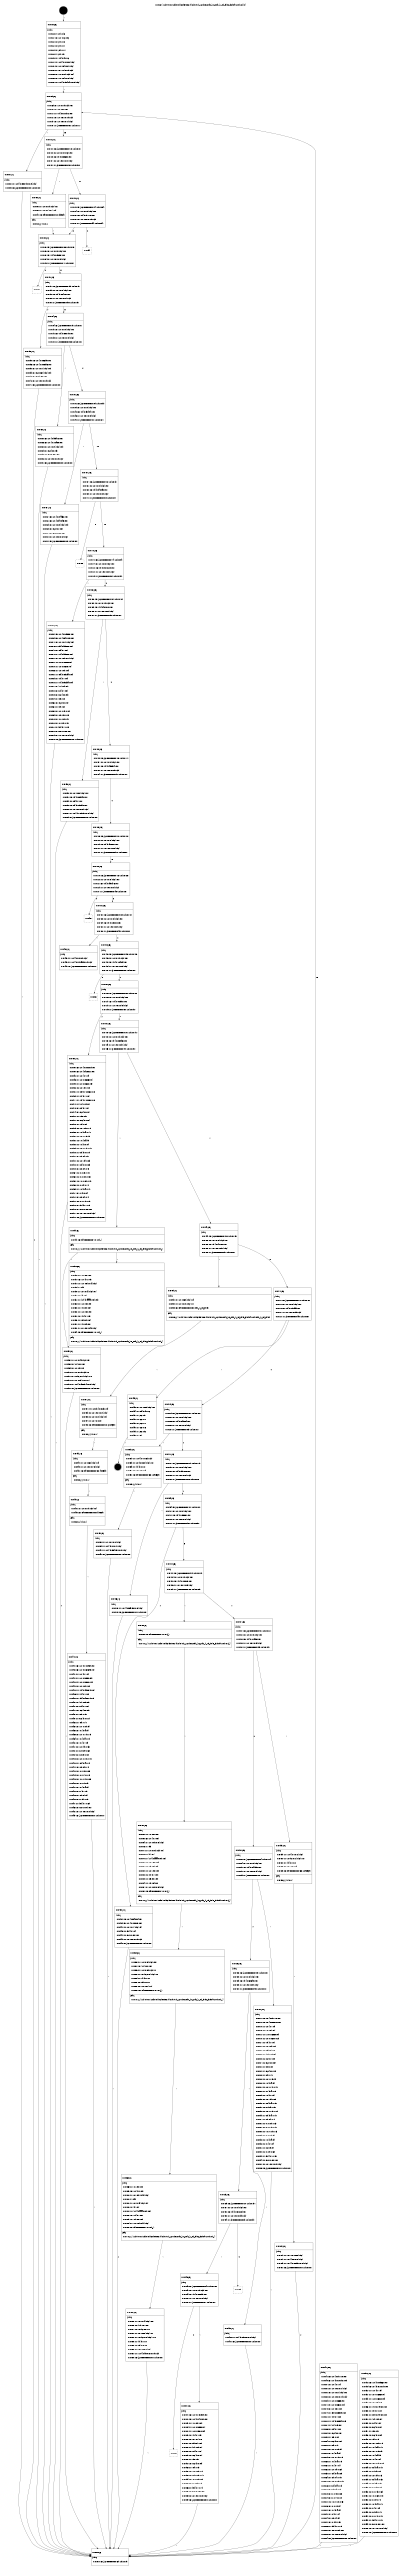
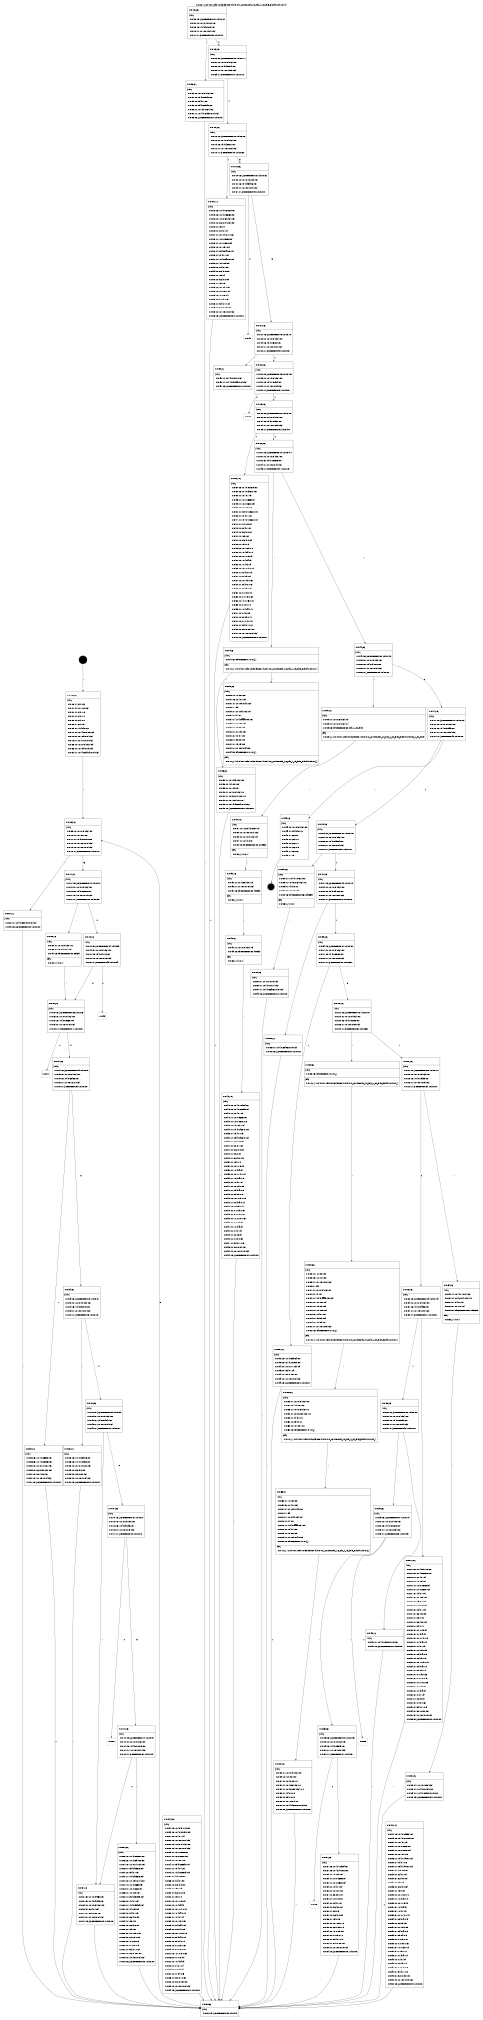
none -> (226, 259)
(105, 582) -> (115, 1820)
